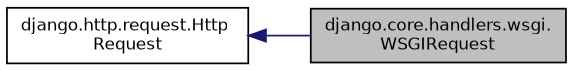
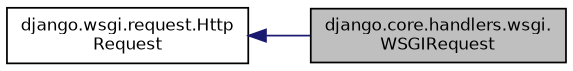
(128, 36) -> (128, 36)
